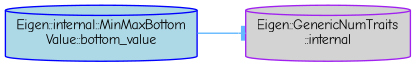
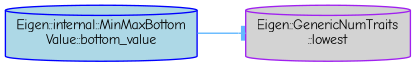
(328, 33) -> (328, 33)
